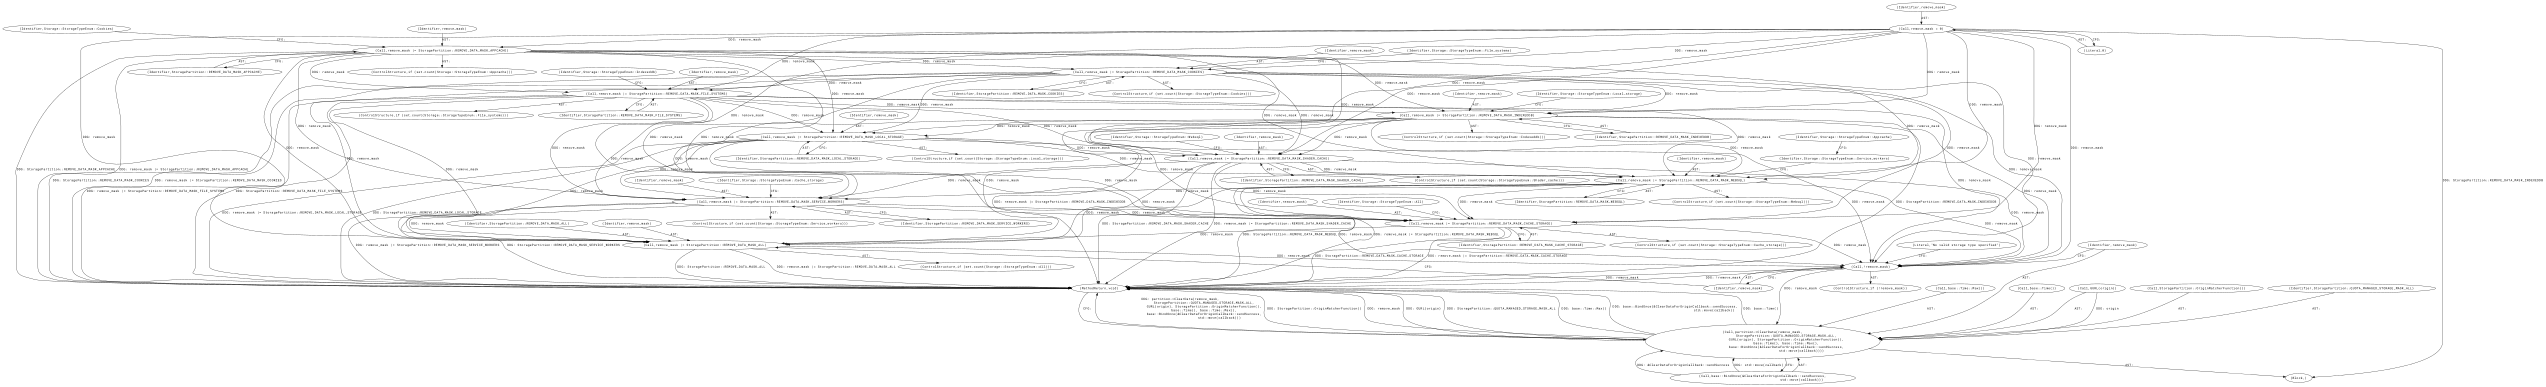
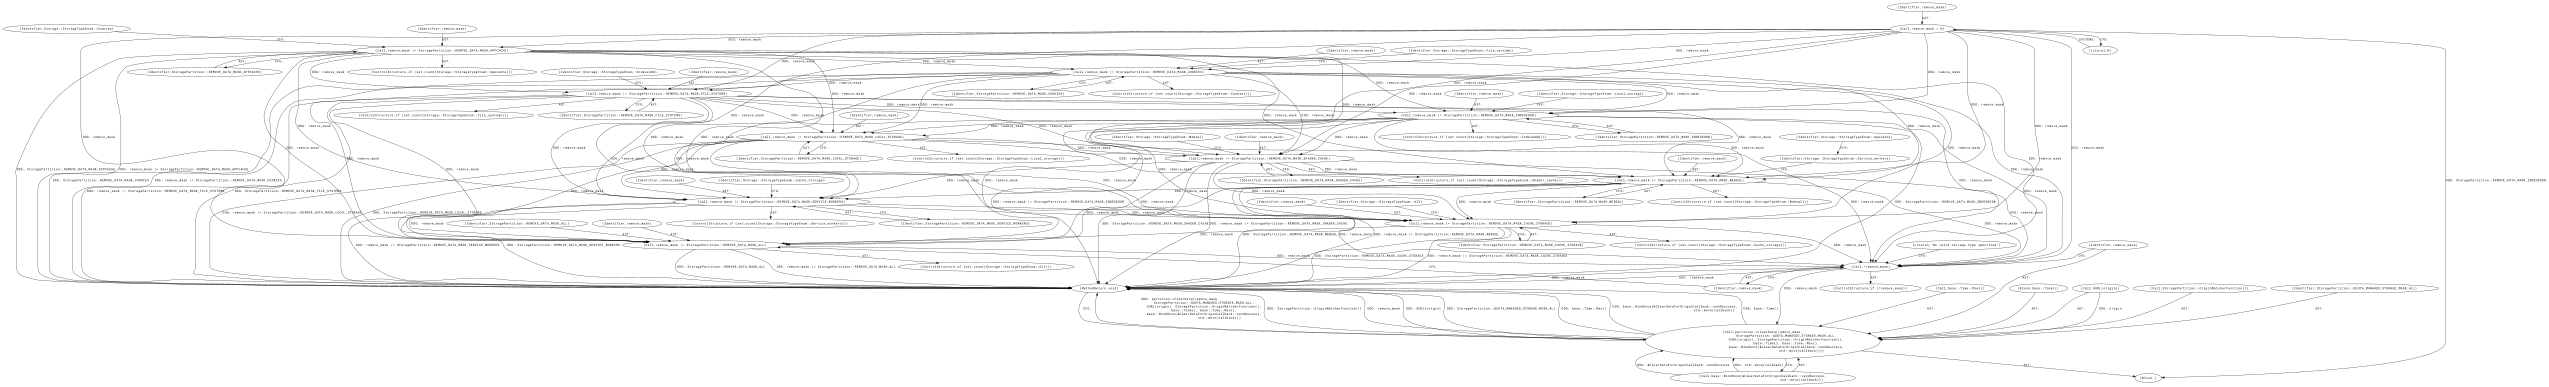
(2083, 40) -> (2088, 40)
(2037, 288) -> (2038, 288)
